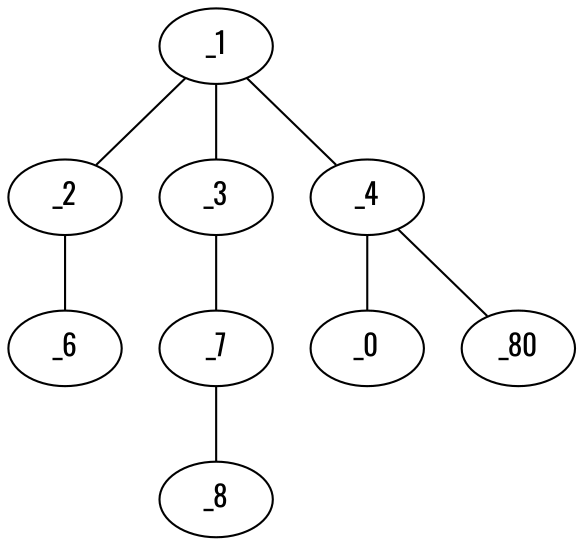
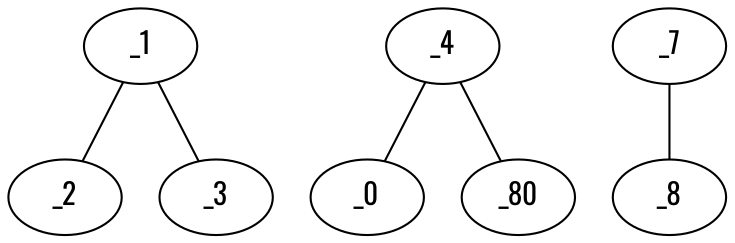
(291, 121) -> none
(216, 273) -> none
(65, 348) -> none
